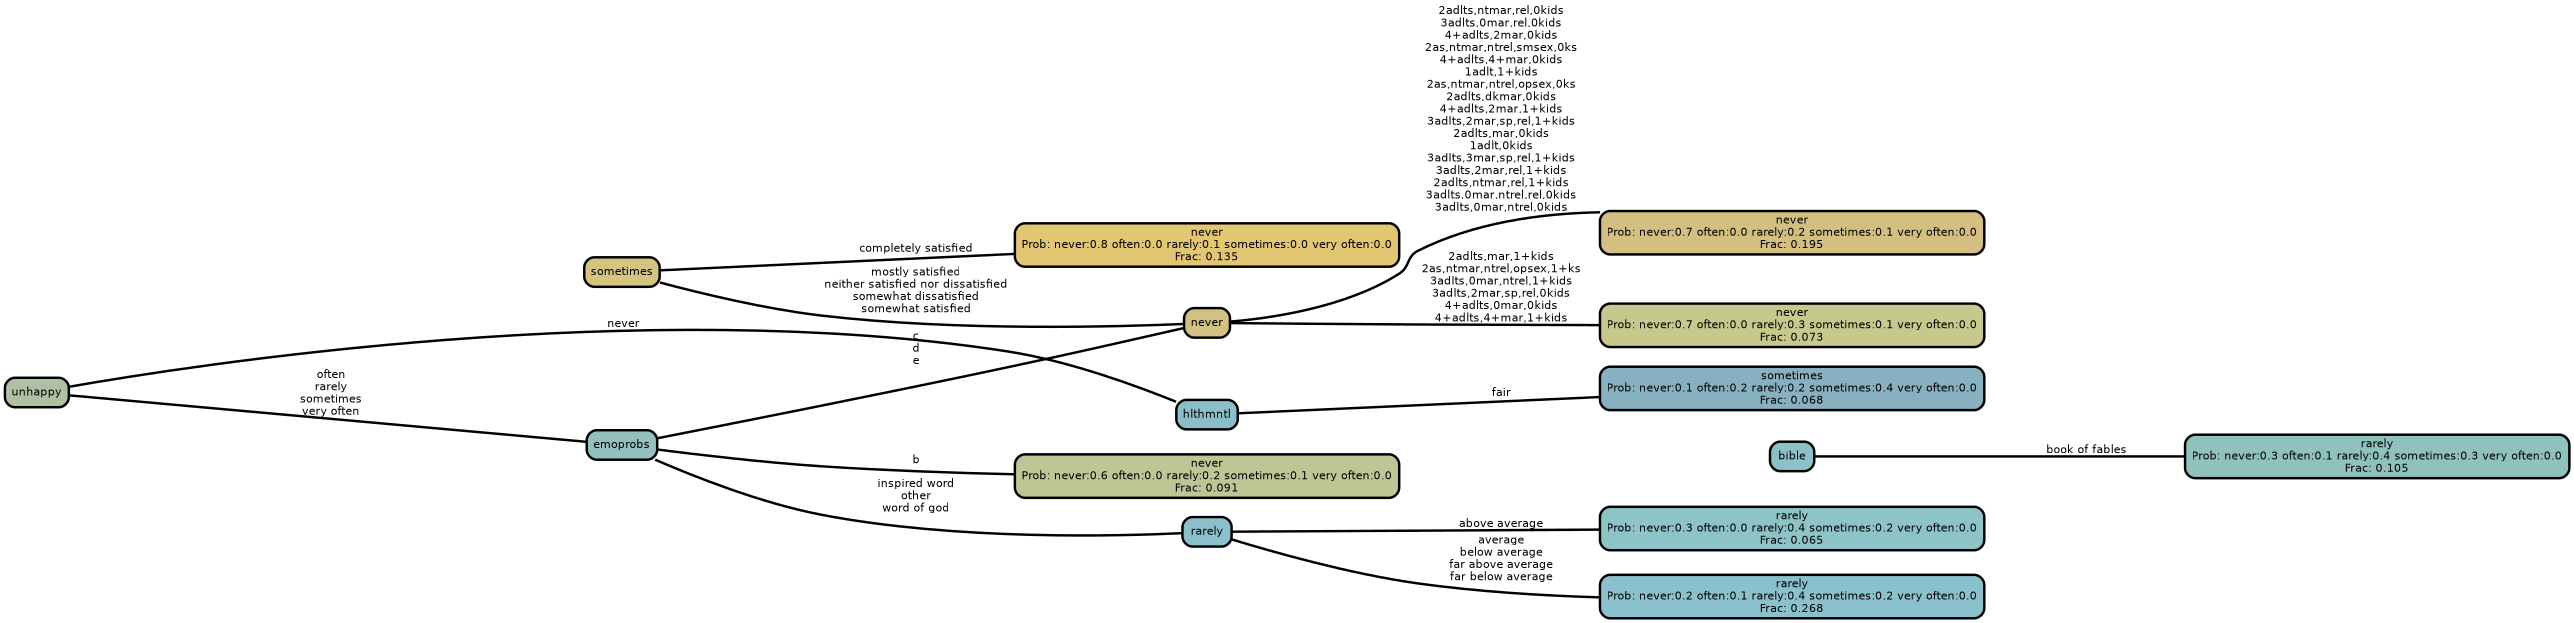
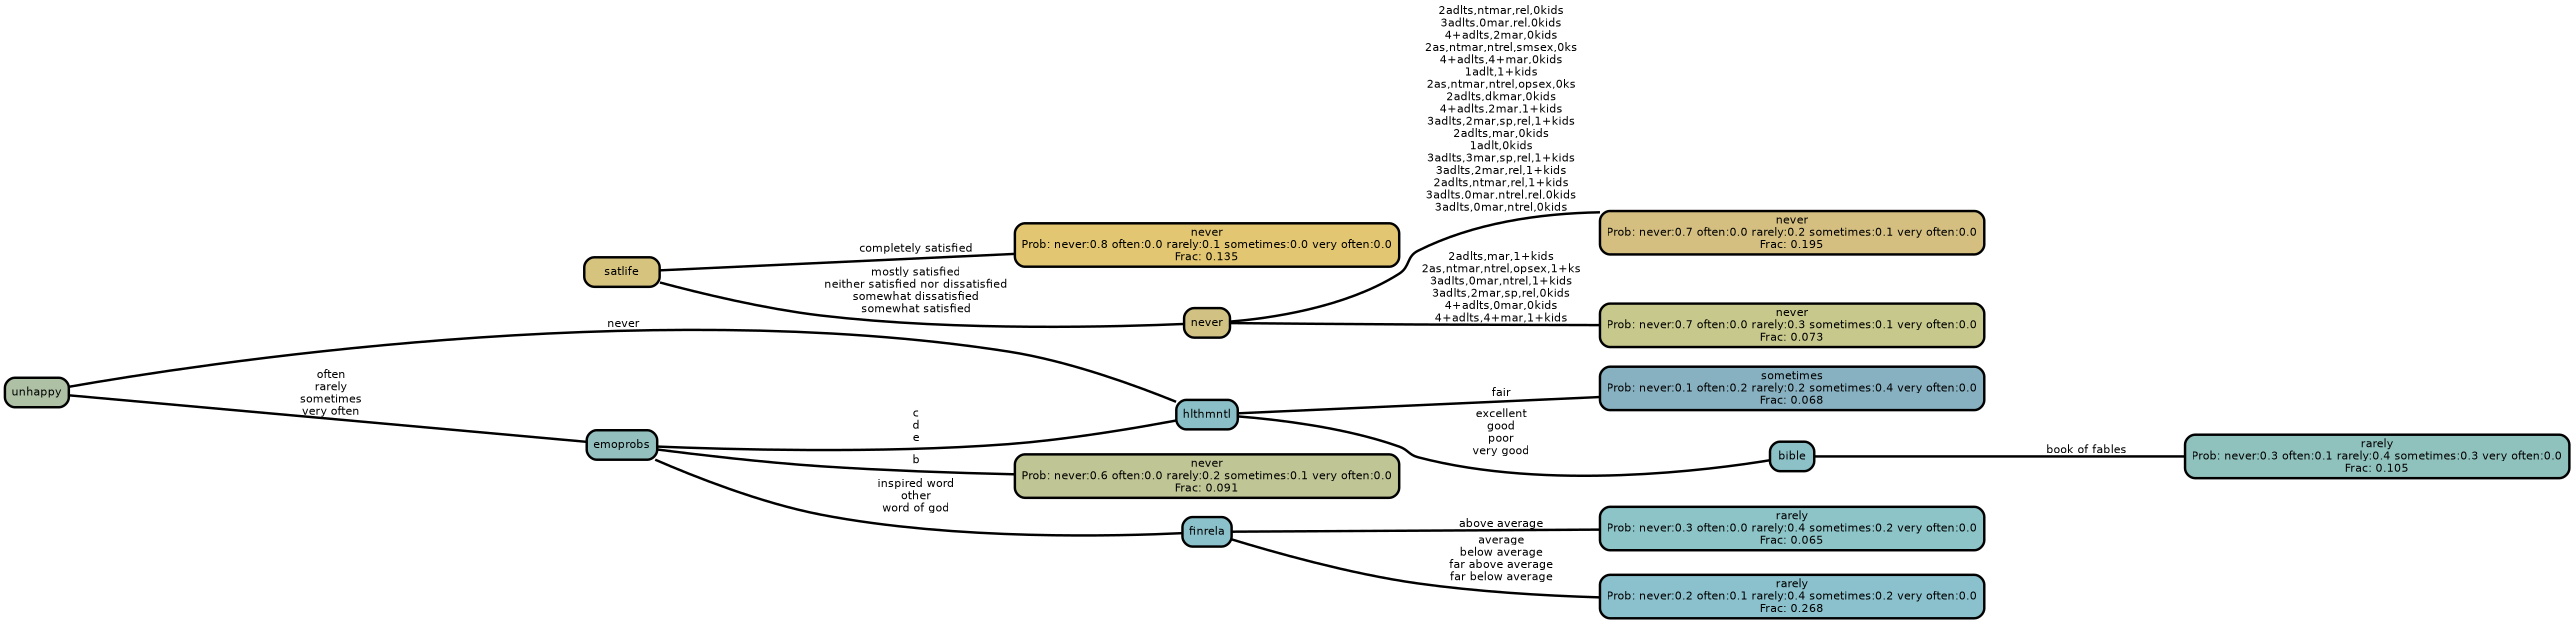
(622, 272) -> (622, 272)
(921, 385) -> (918, 449)
none -> (1501, 471)
(1207, 532) -> (1207, 532)
